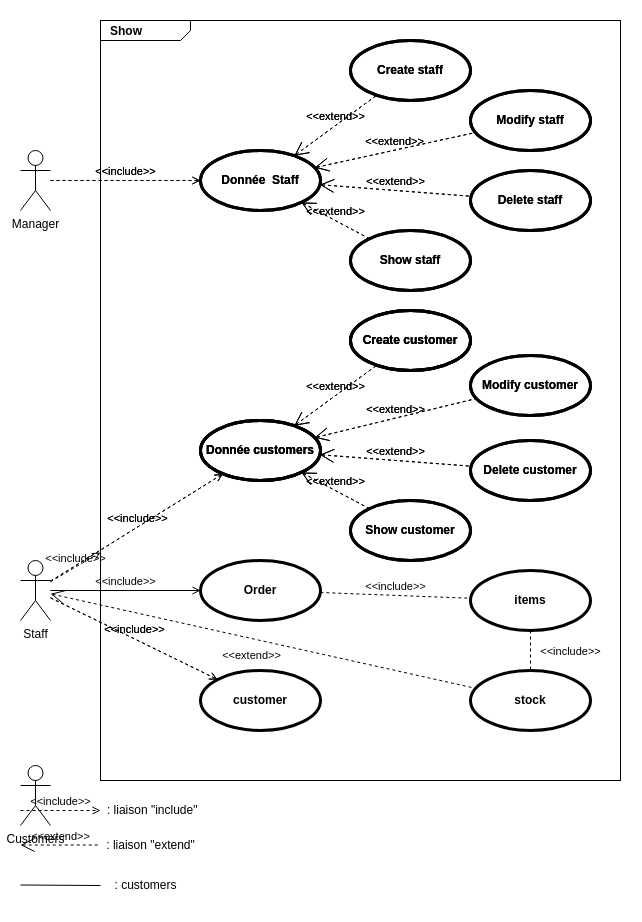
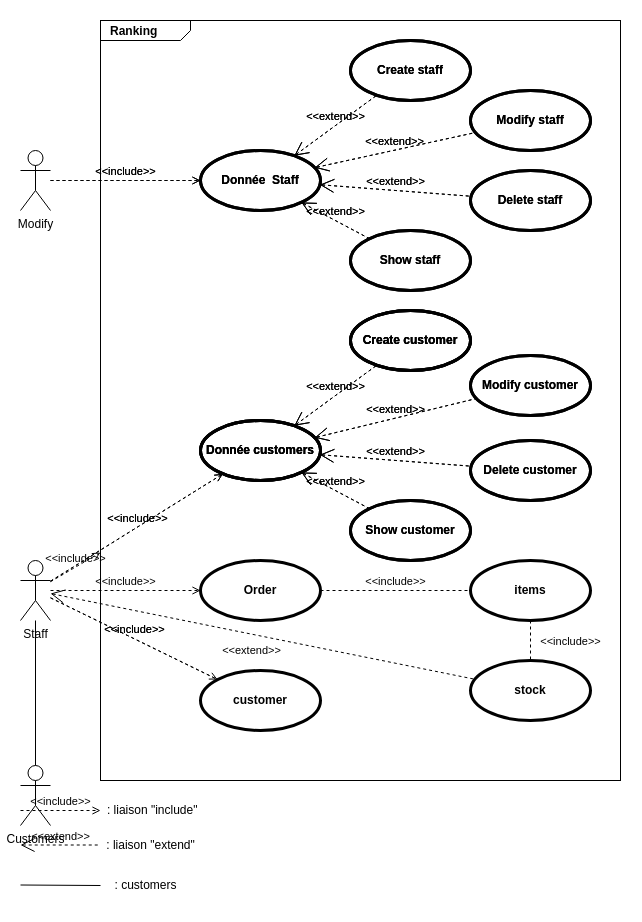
(361, 21) -> (361, 21)
(36, 225) -> (36, 225)
(200, 591) -> (36, 693)
(531, 601) -> (531, 591)
(216, 679) -> (216, 679)
(531, 701) -> (531, 691)
